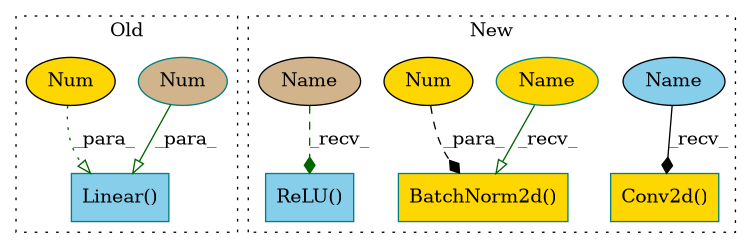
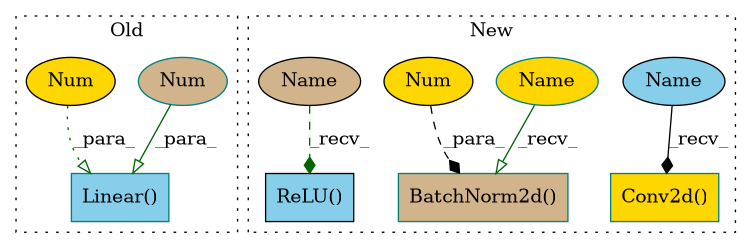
(310, 198) -> (310, 198)
(483, 198) -> (483, 198)
